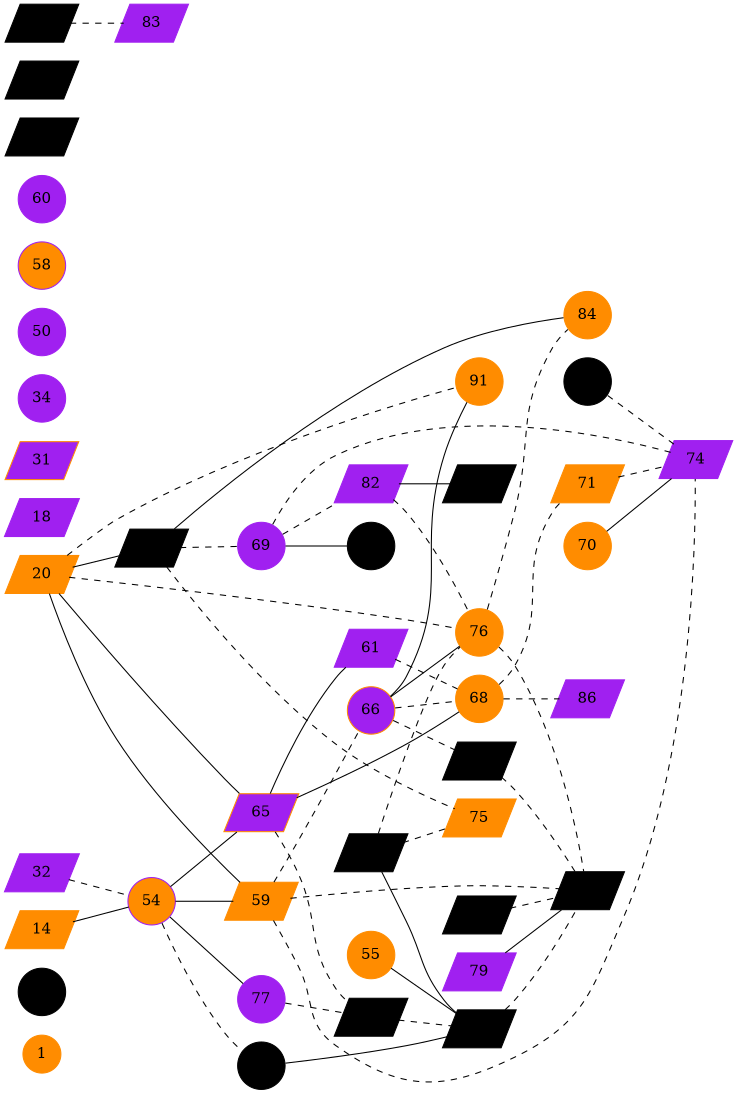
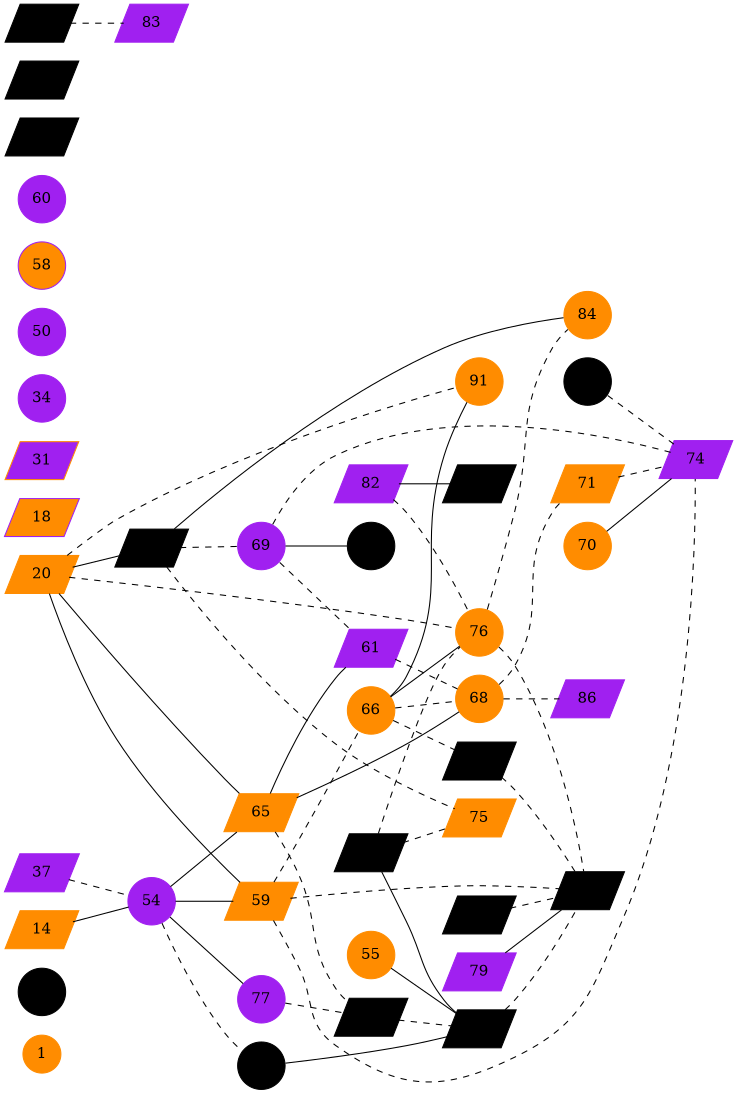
(42, 518) -> (42, 518)
(310, 519) -> (315, 596)
(371, 710) -> (371, 710)
(261, 813) -> (261, 813)
(42, 873) -> (42, 873)
(152, 901) -> (152, 901)
